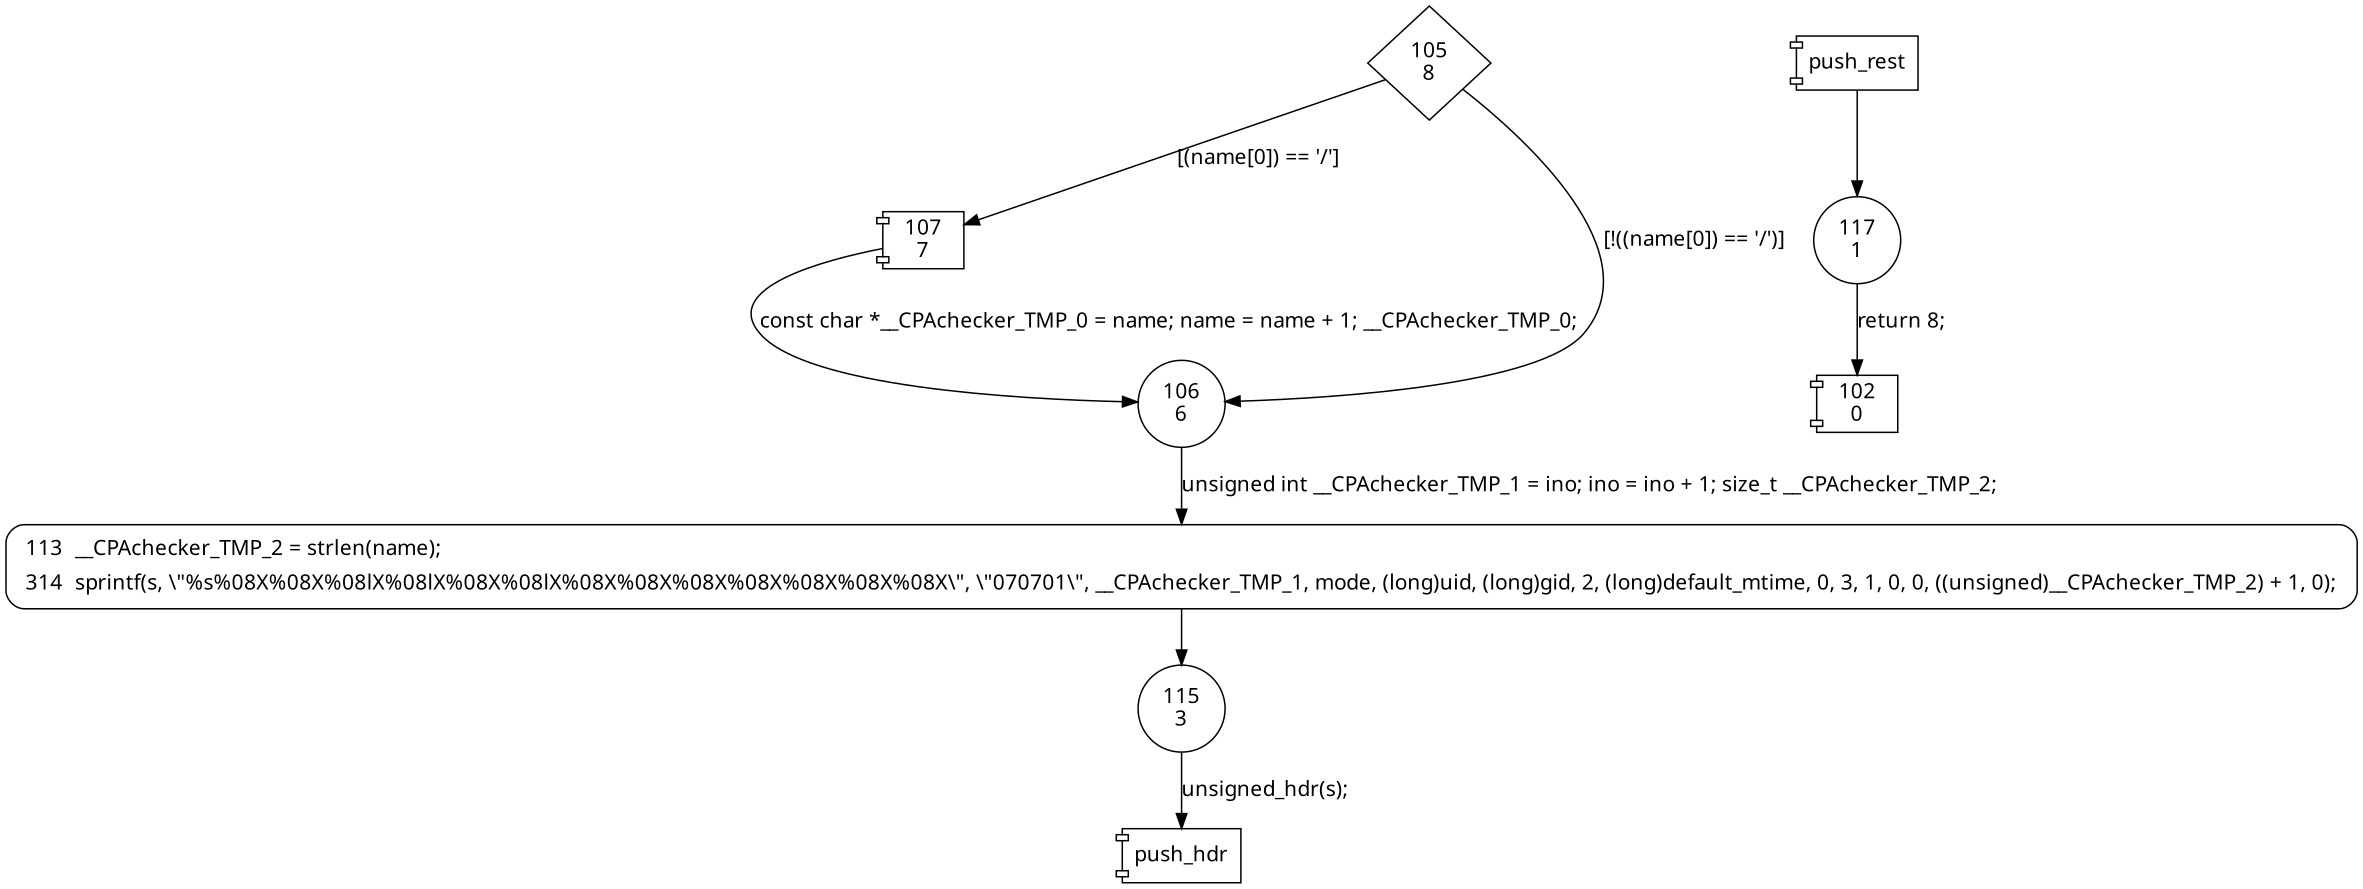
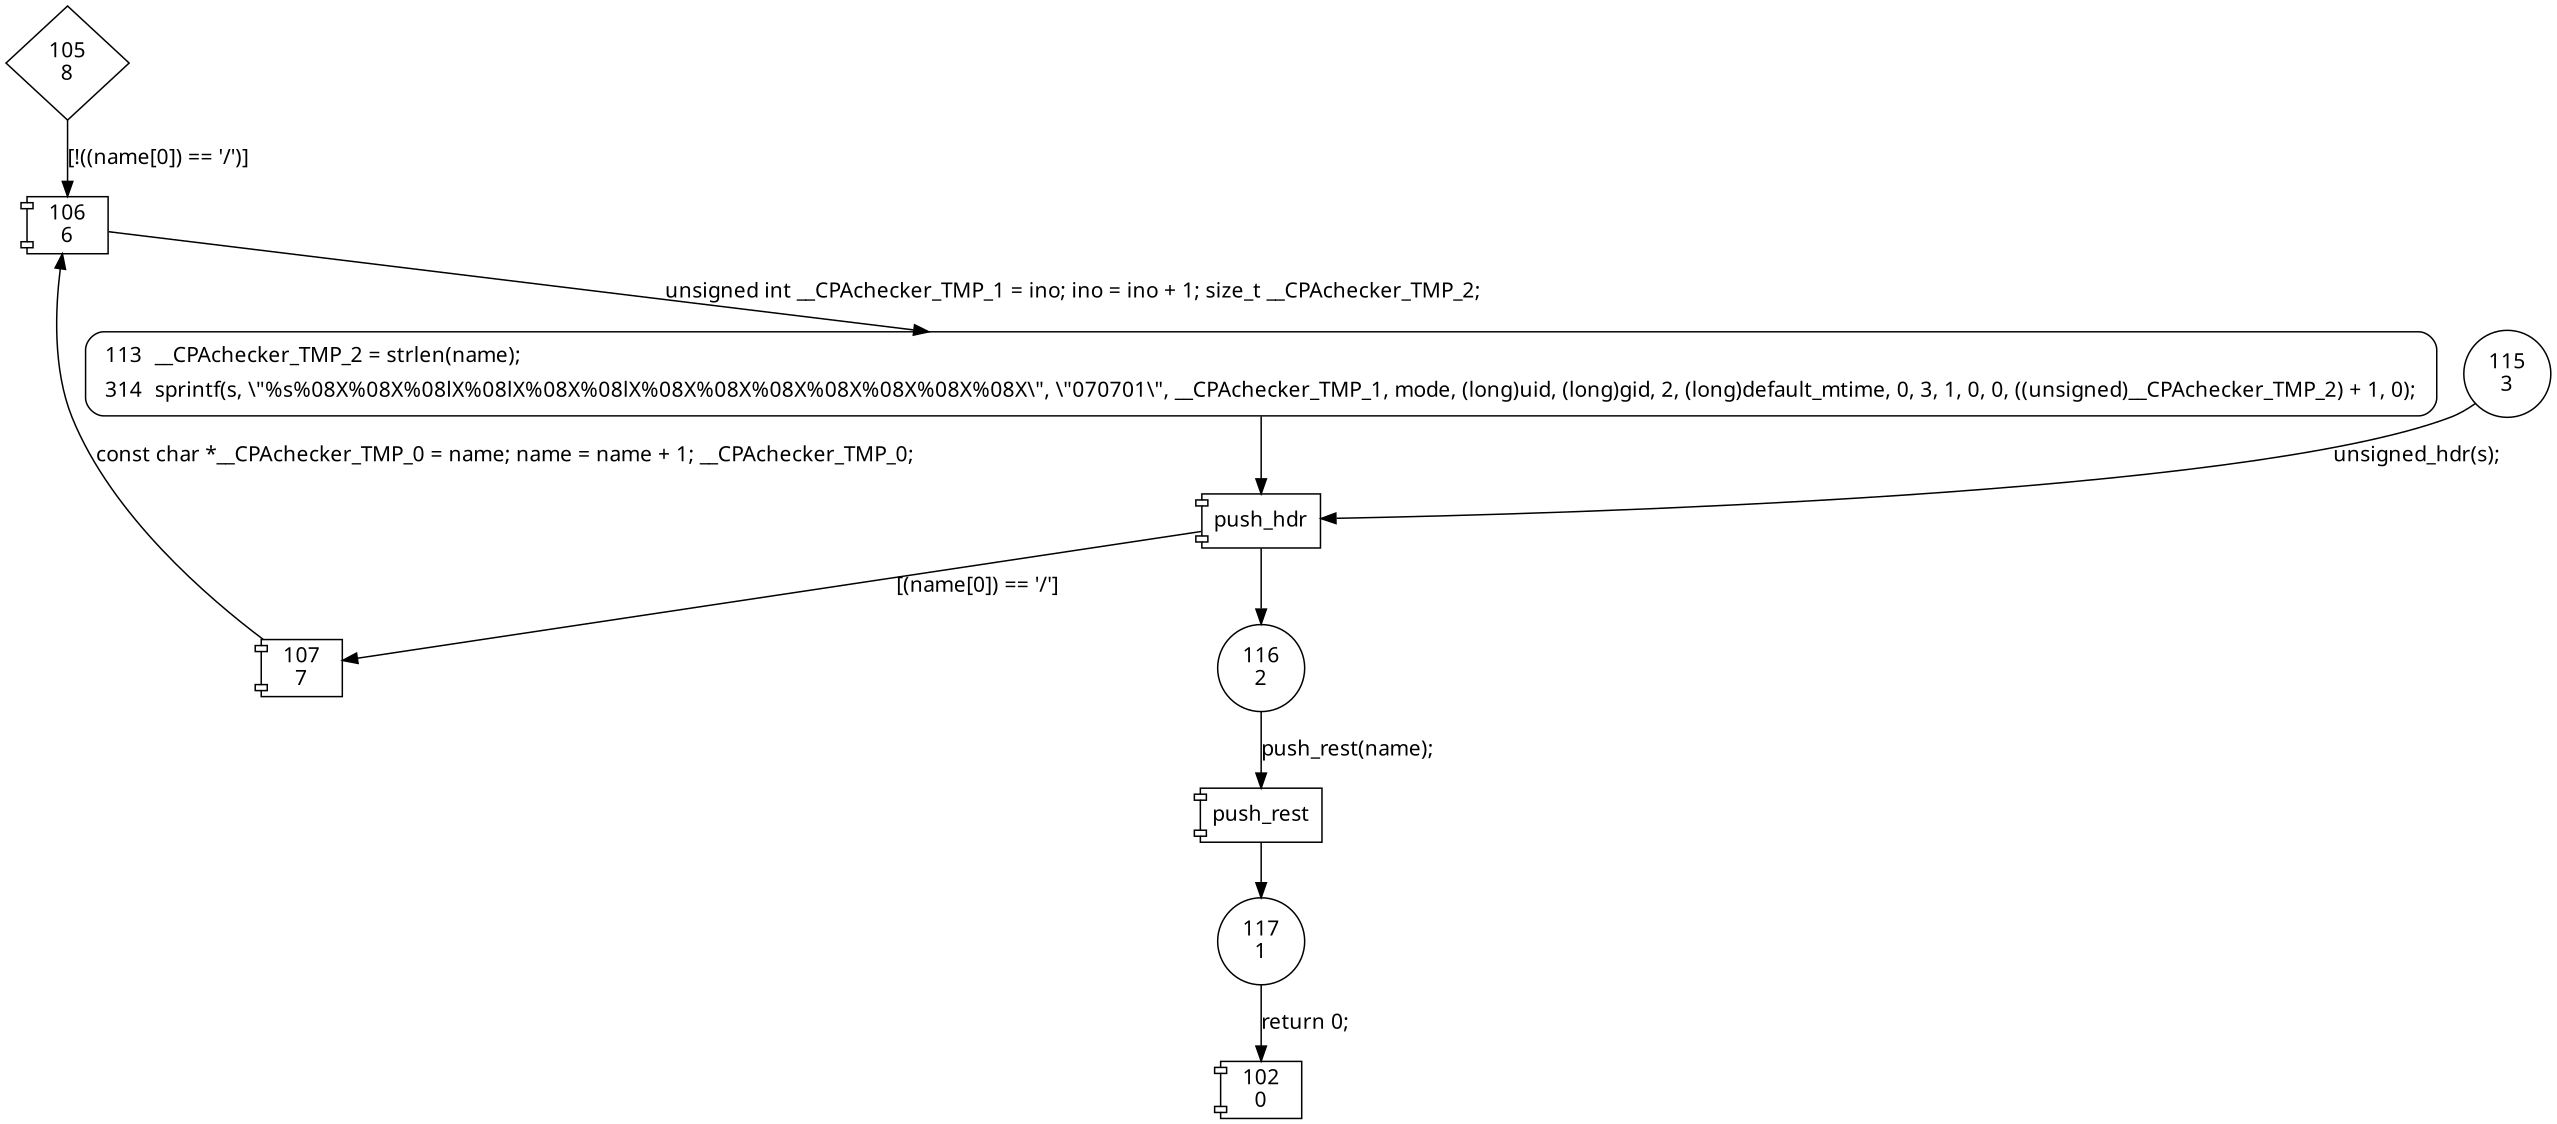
(1182, 150) -> (779, 595)
(1902, 322) -> (1305, 1023)
(1182, 404) -> (68, 225)
(1182, 630) -> (1261, 447)
none -> (1261, 668)
